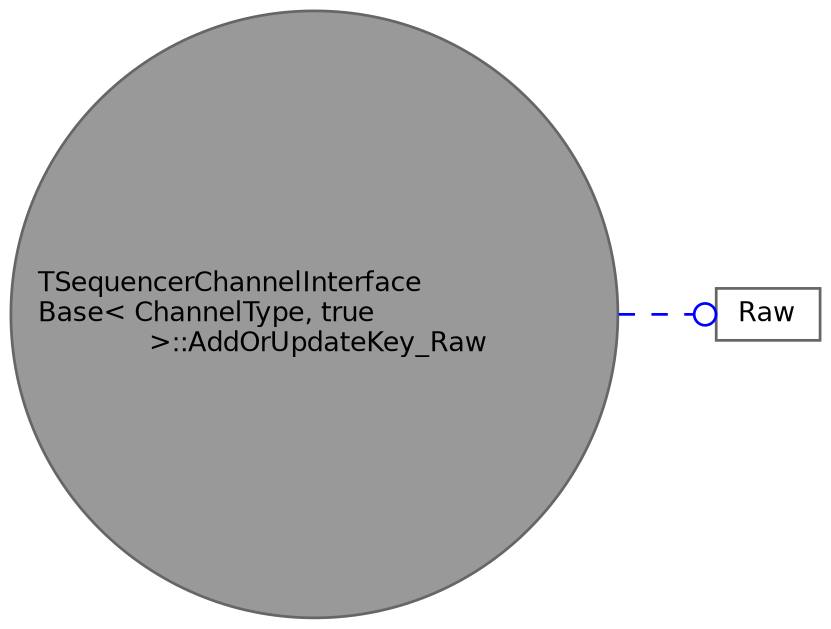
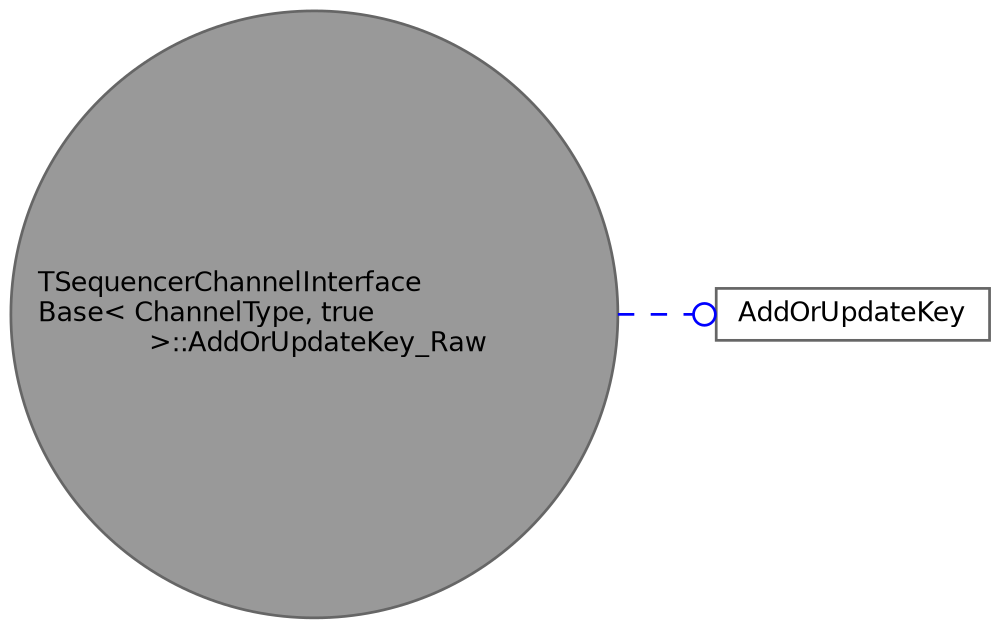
(768, 314) -> (853, 314)
